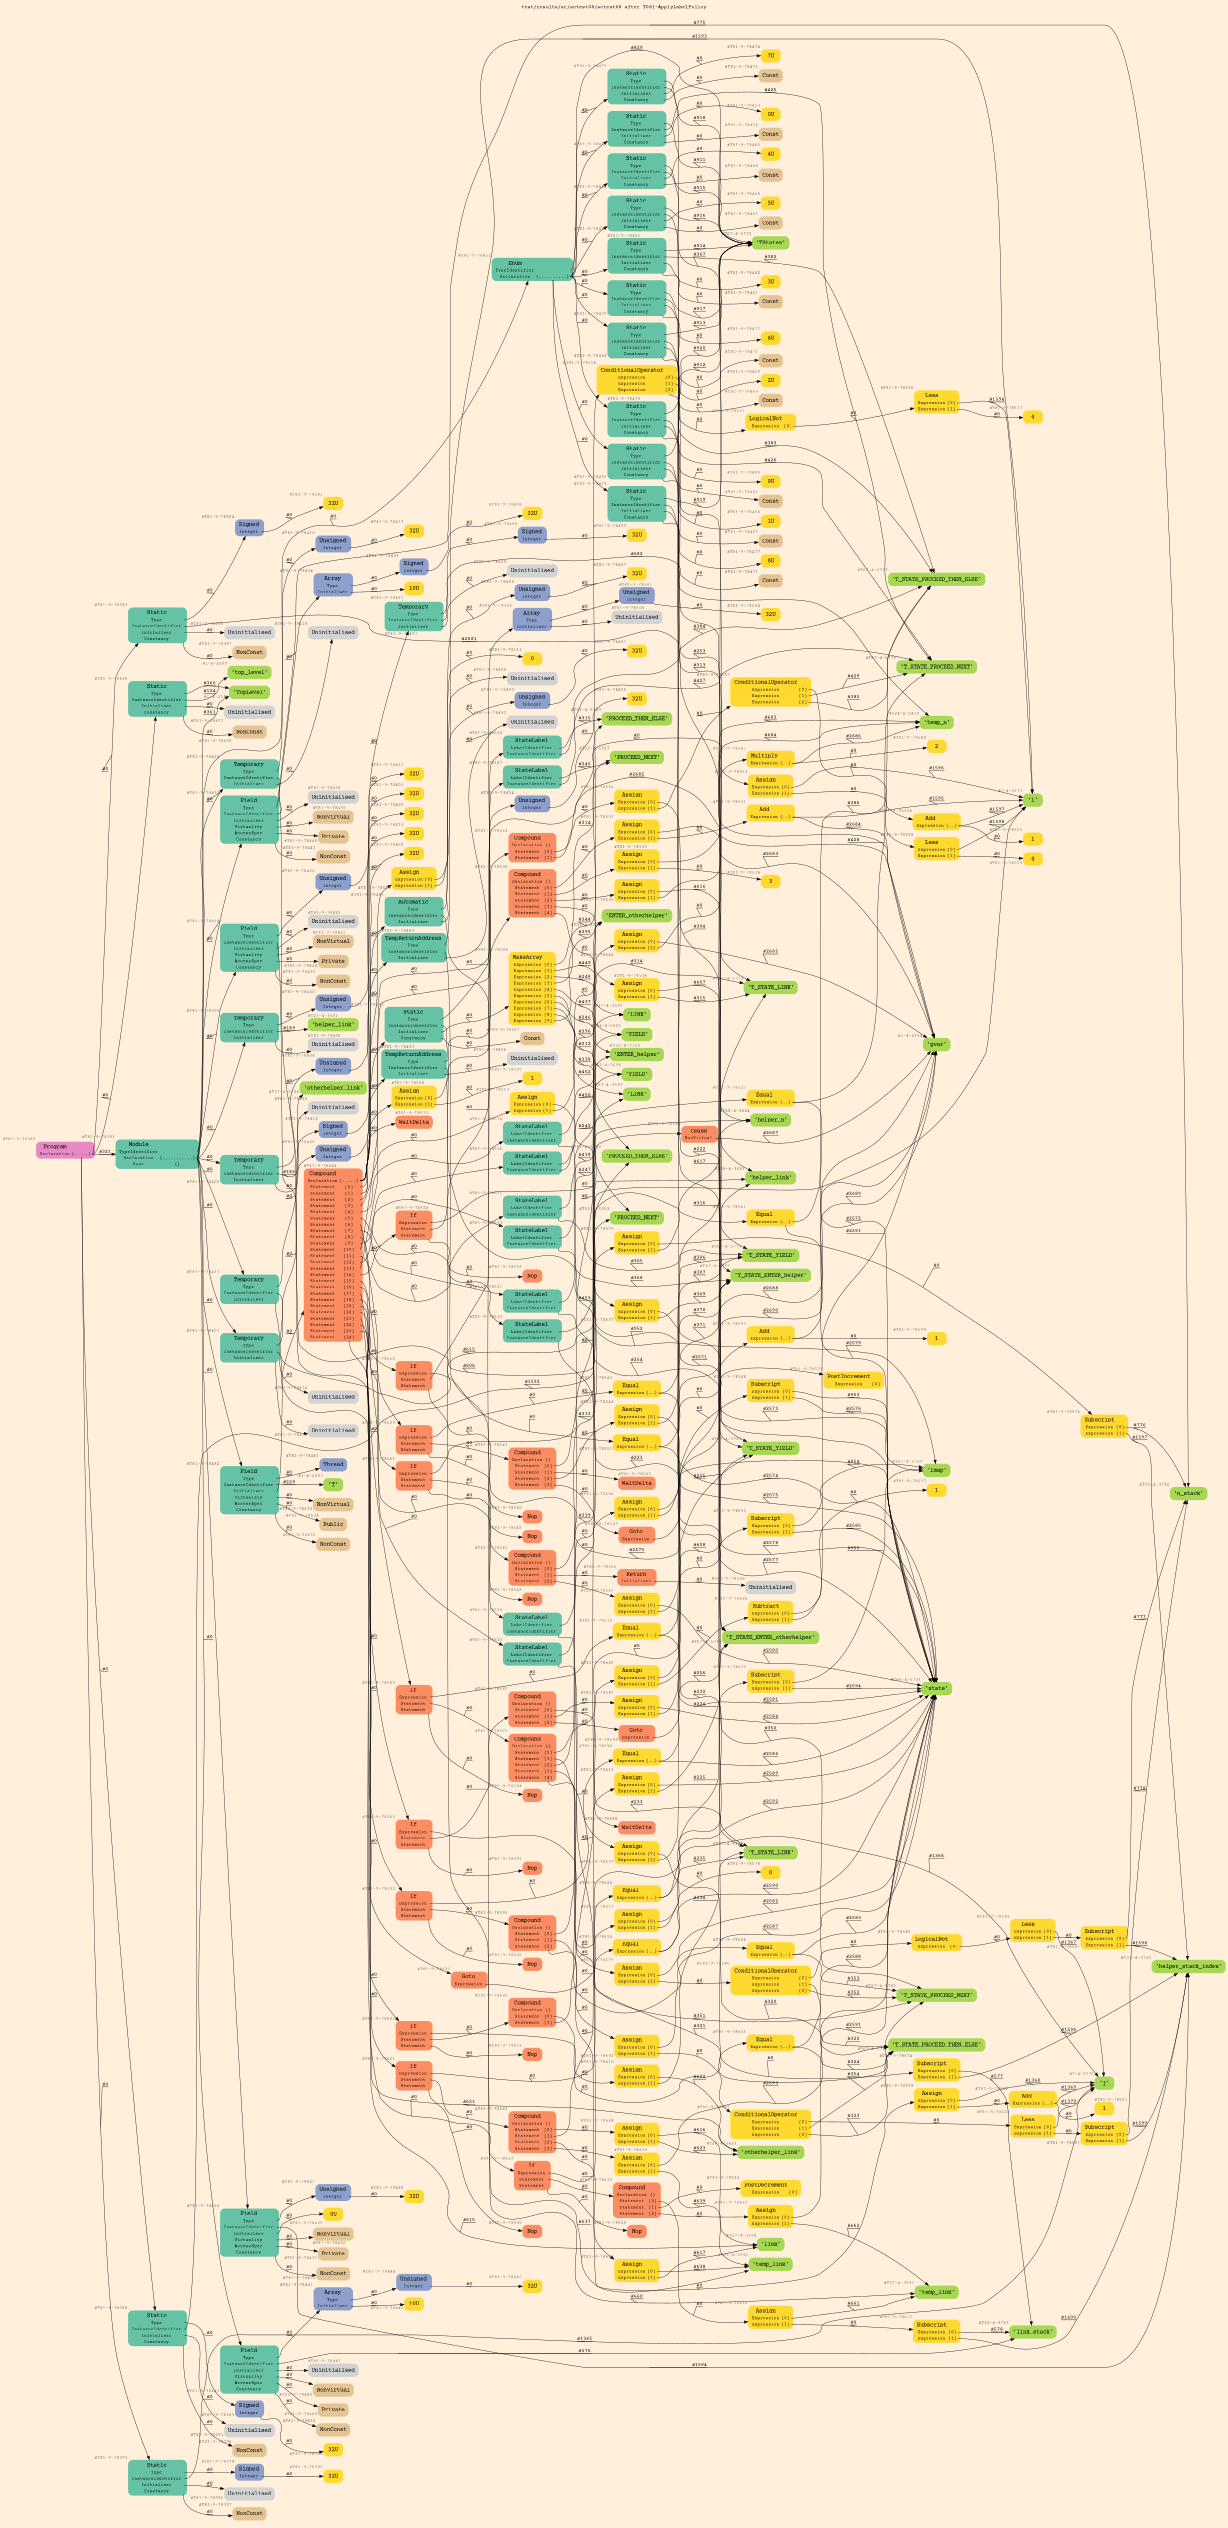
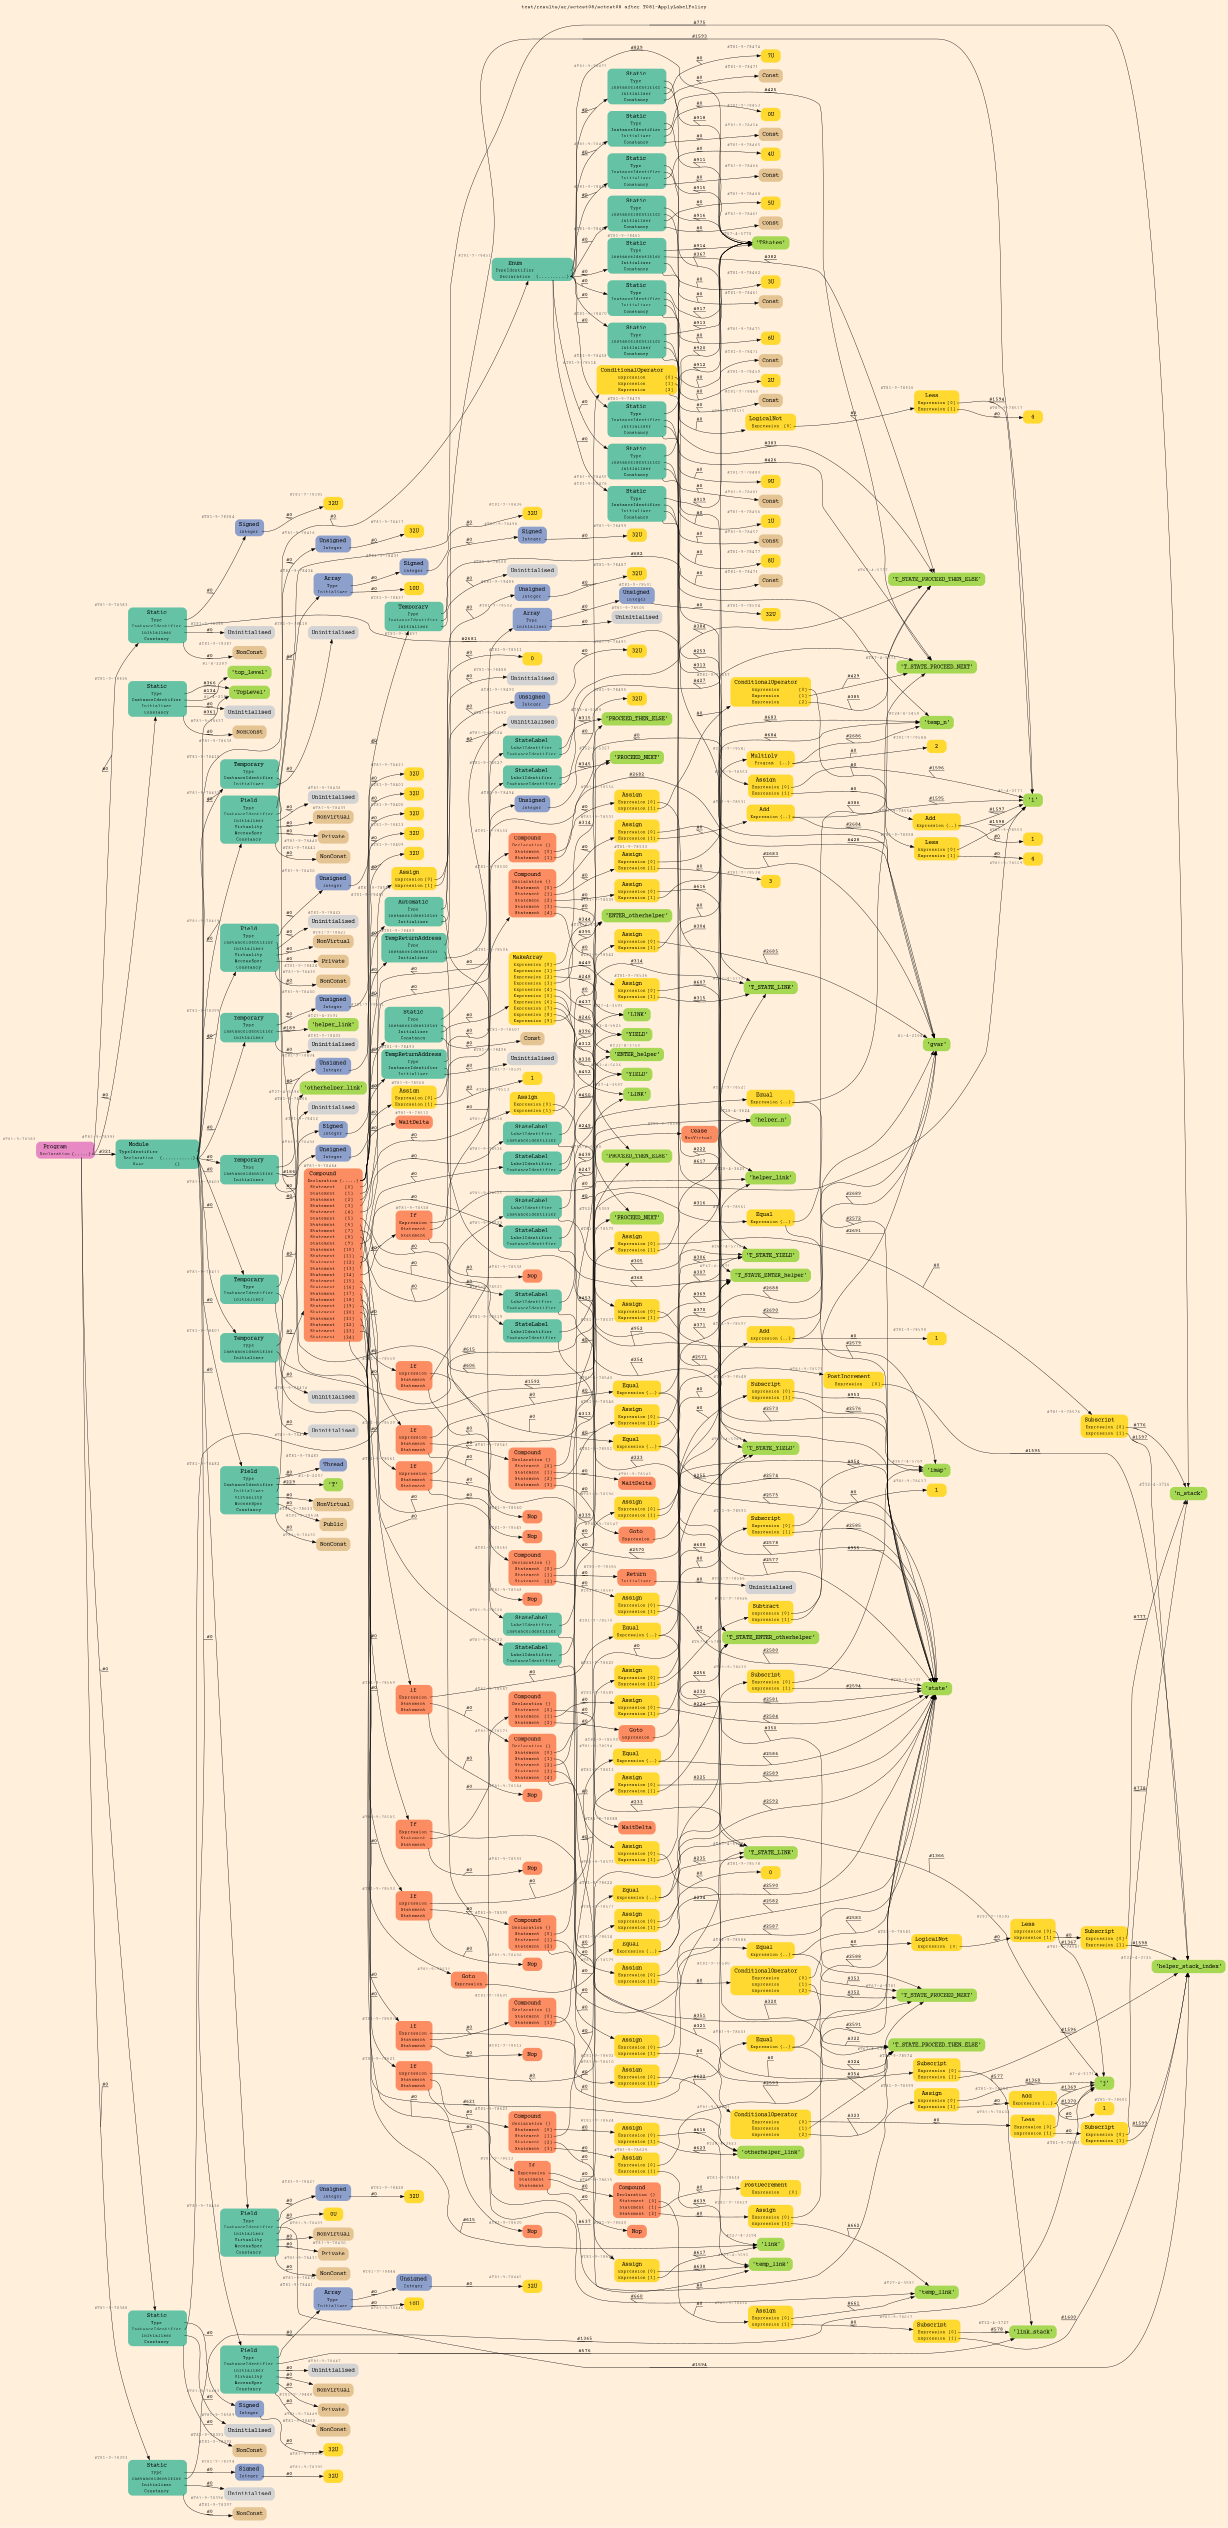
(764, 763) -> (764, 763)
(834, 1129) -> none
none -> (1150, 1576)
